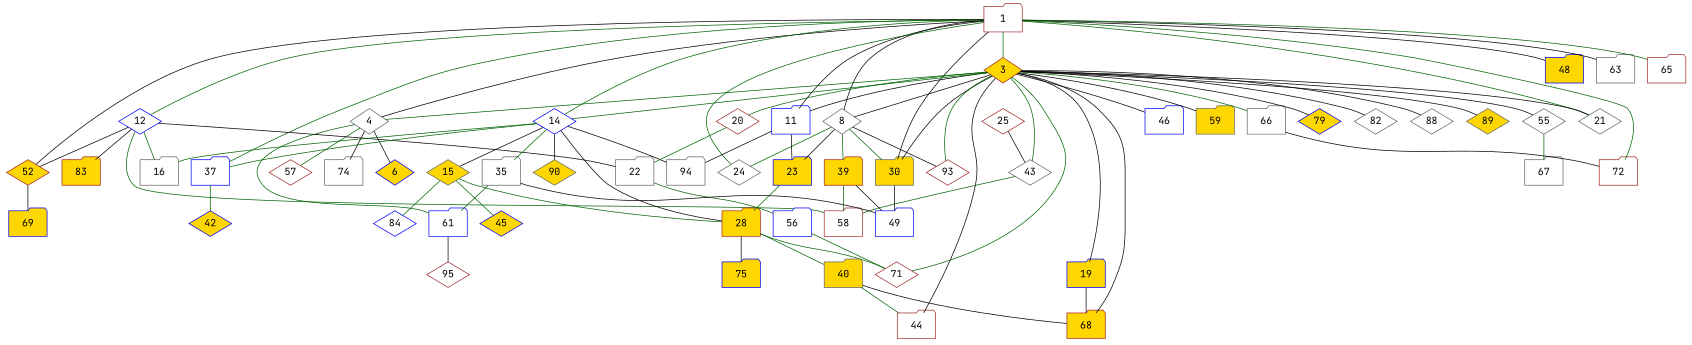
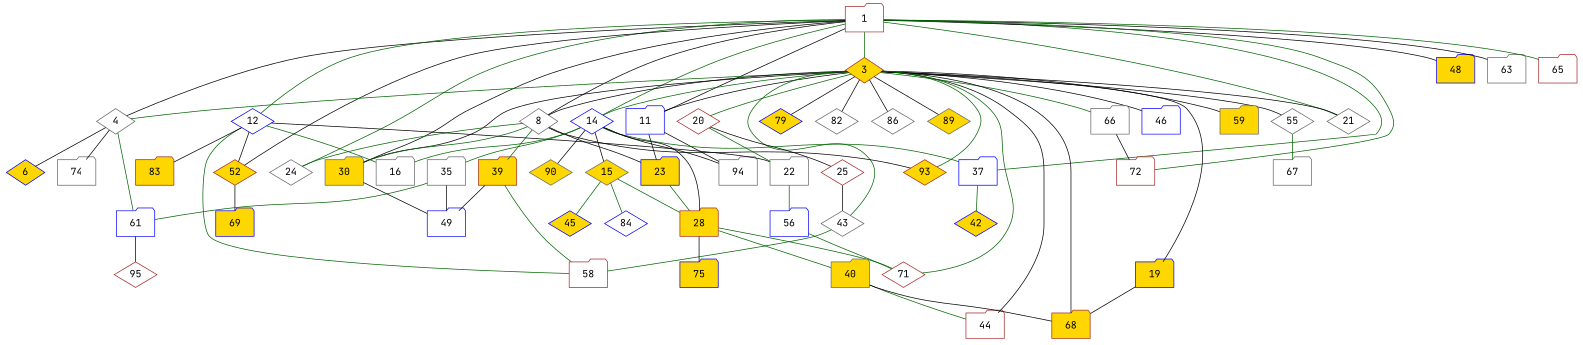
(1432, 121) -> (893, 121)
none -> (756, 142)
(291, 172) -> none
(948, 172) -> (925, 172)
